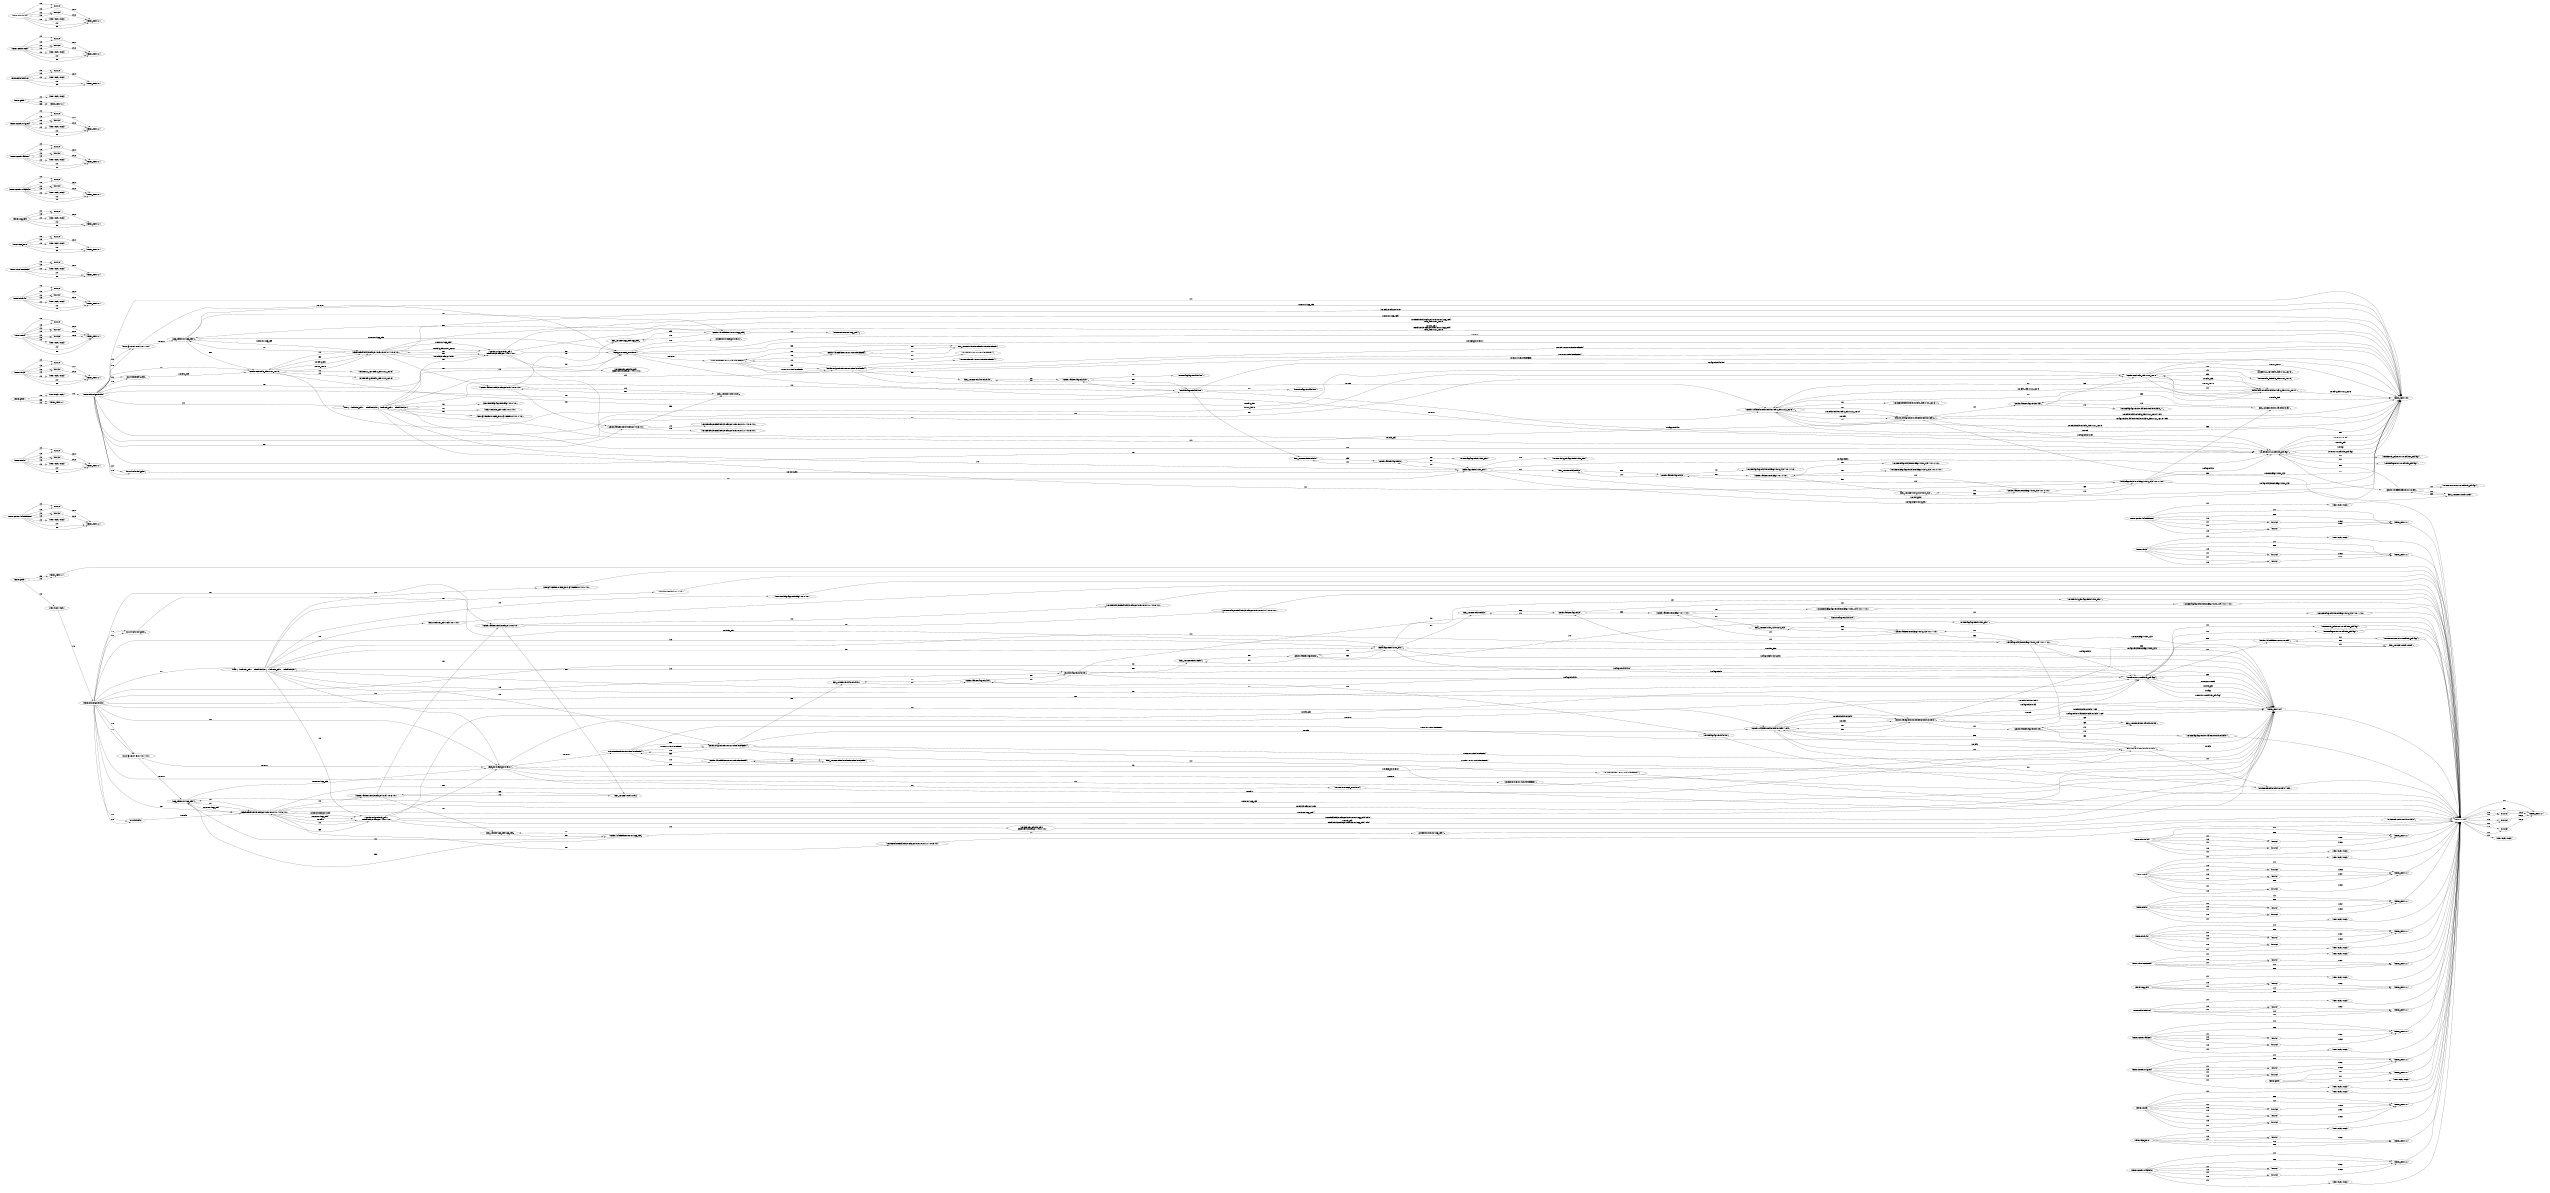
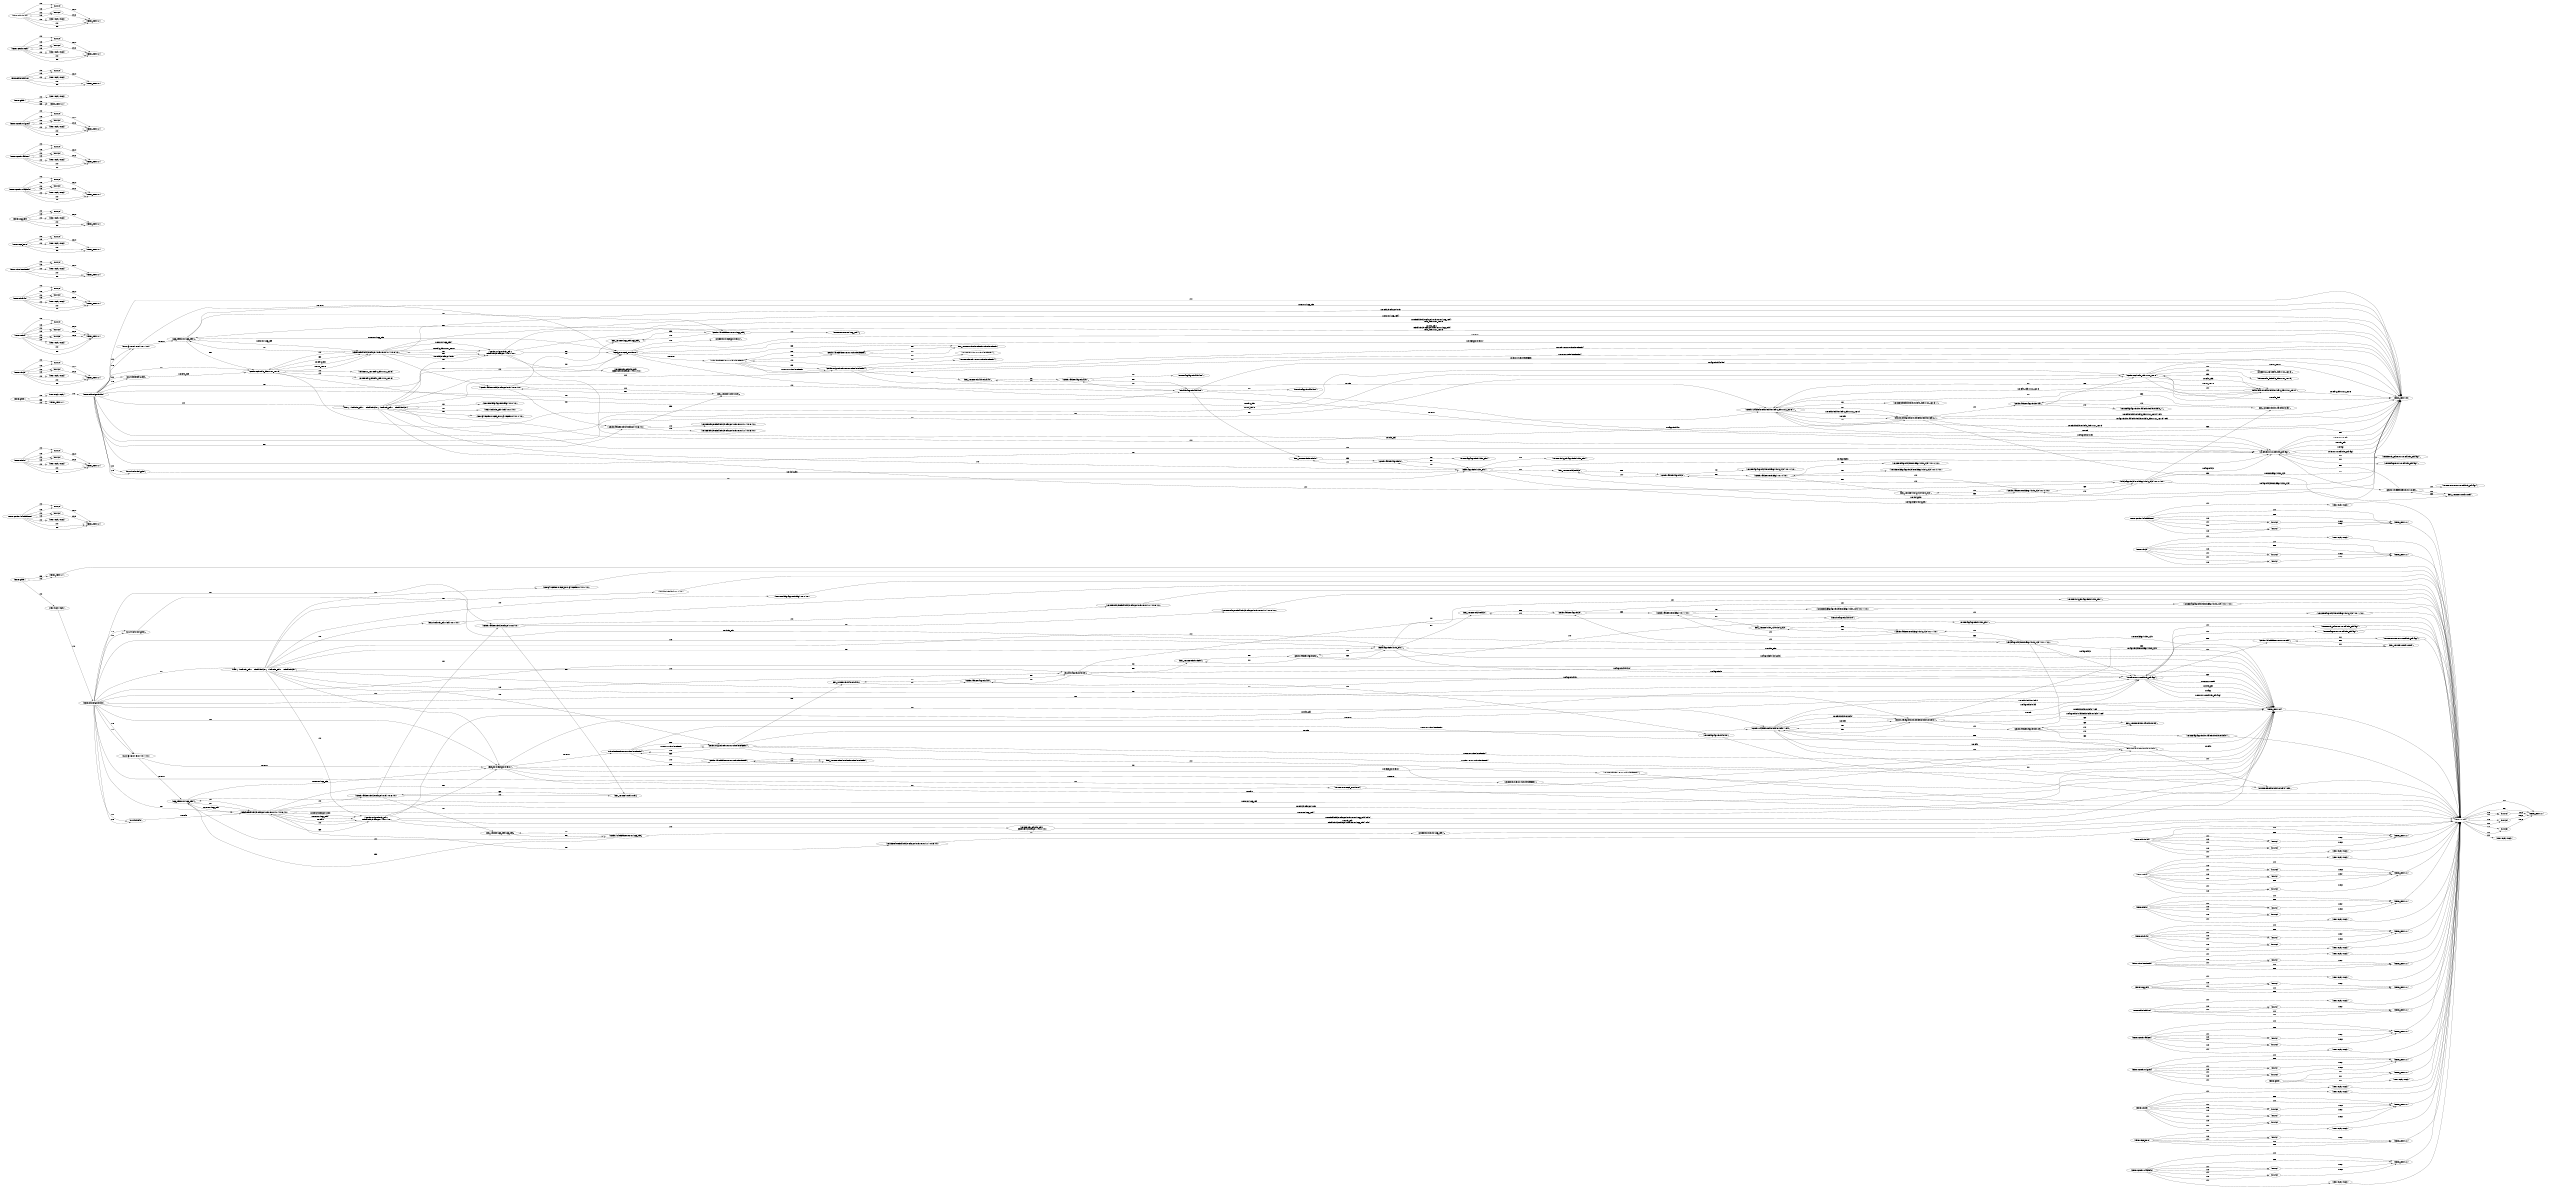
(2401, 820) -> none
